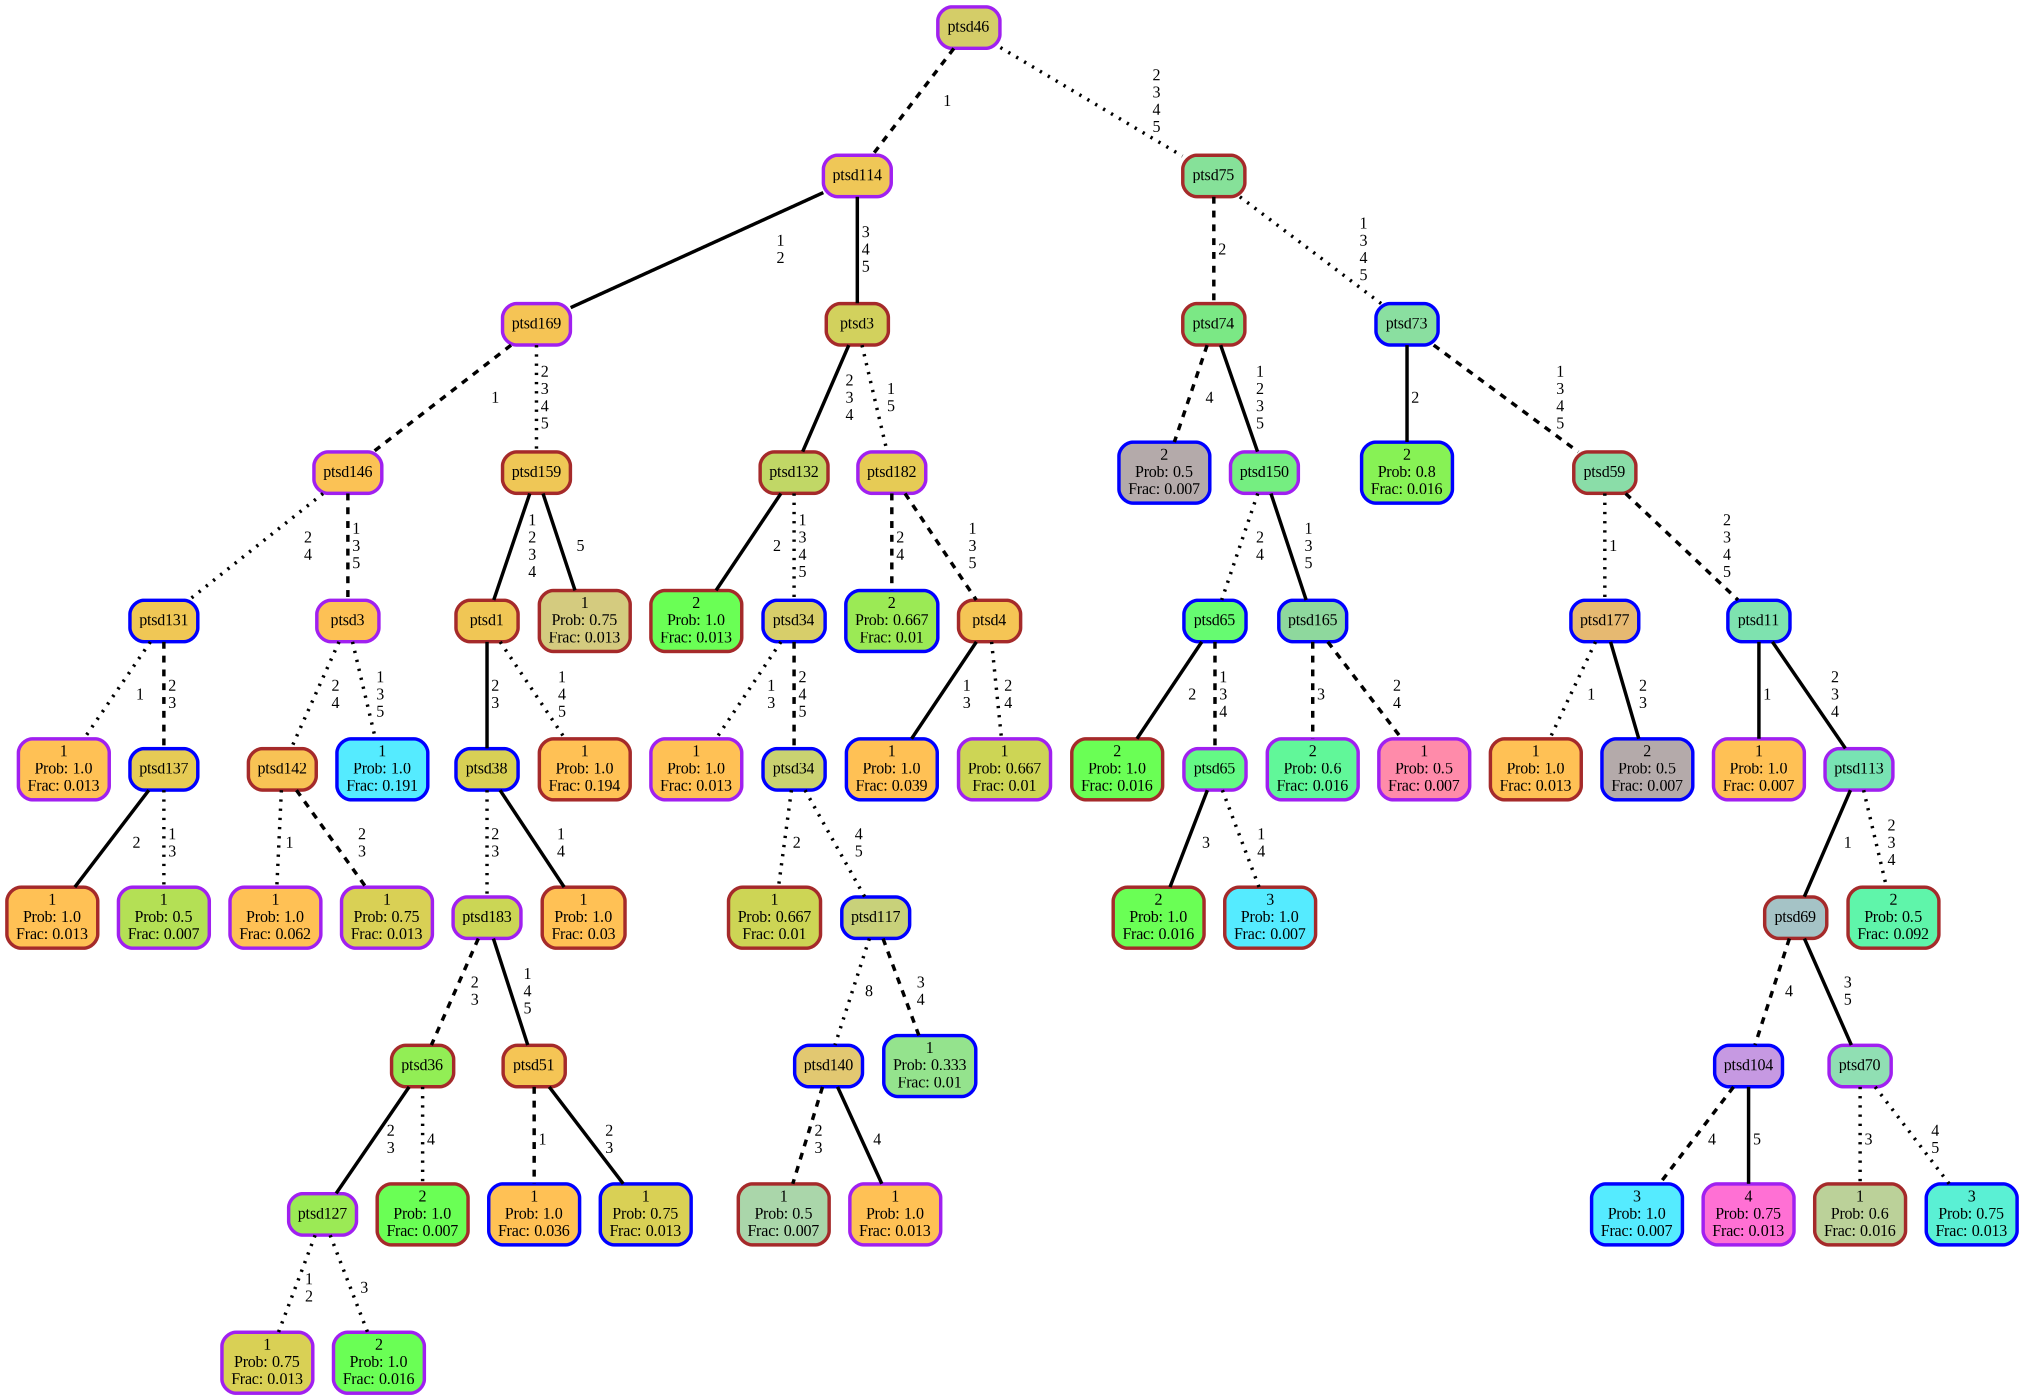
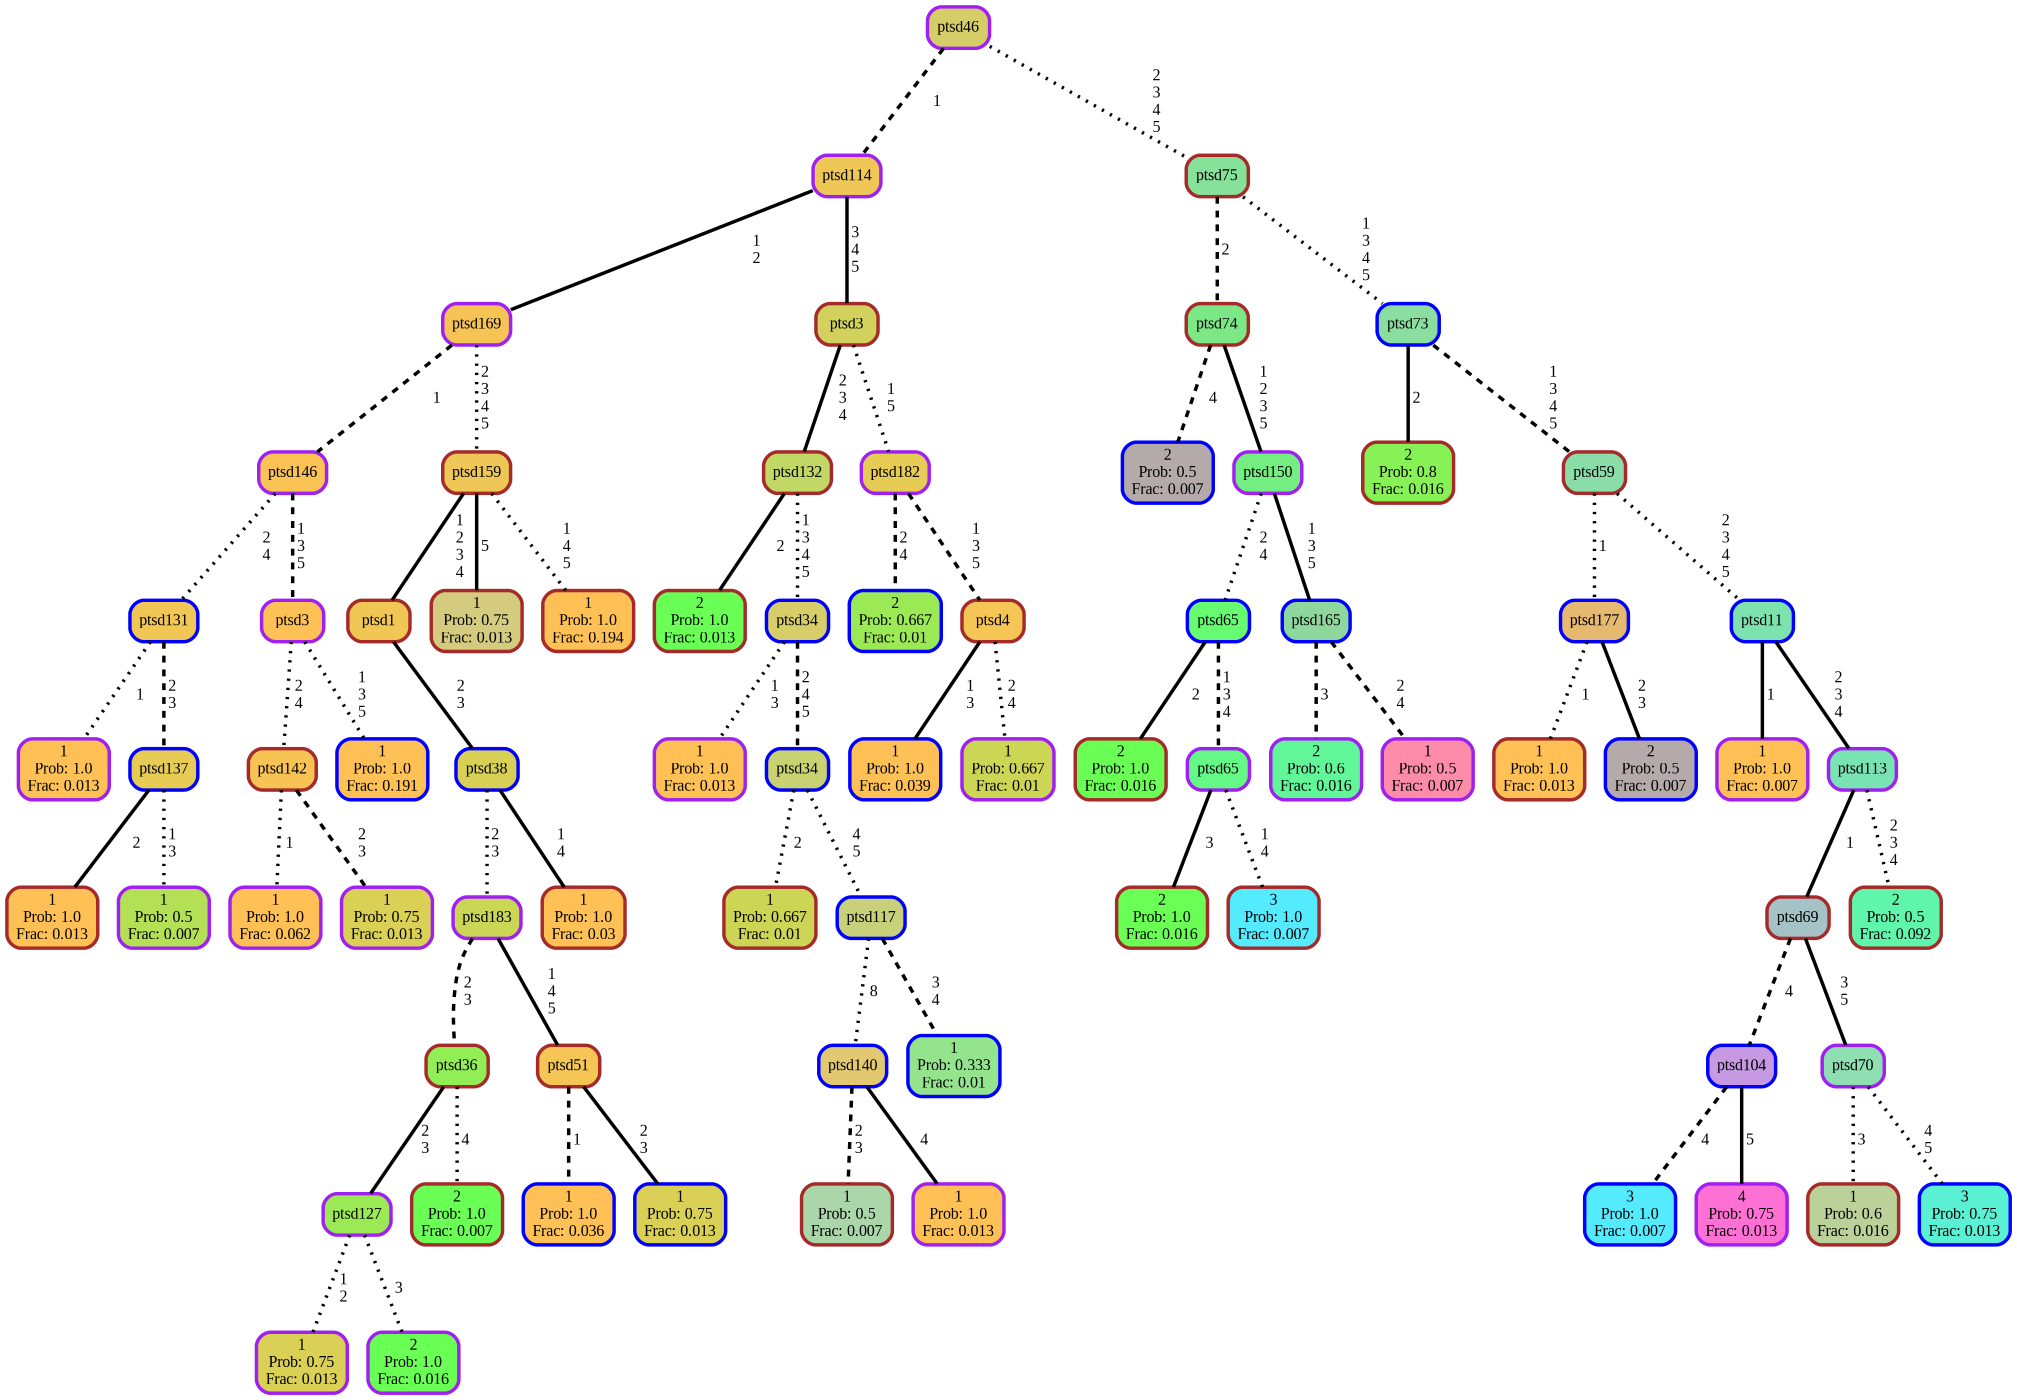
(1407, 473) -> (1408, 473)
(1682, 547) -> (1678, 547)
(533, 690) -> (529, 542)
(382, 769) -> (382, 769)
